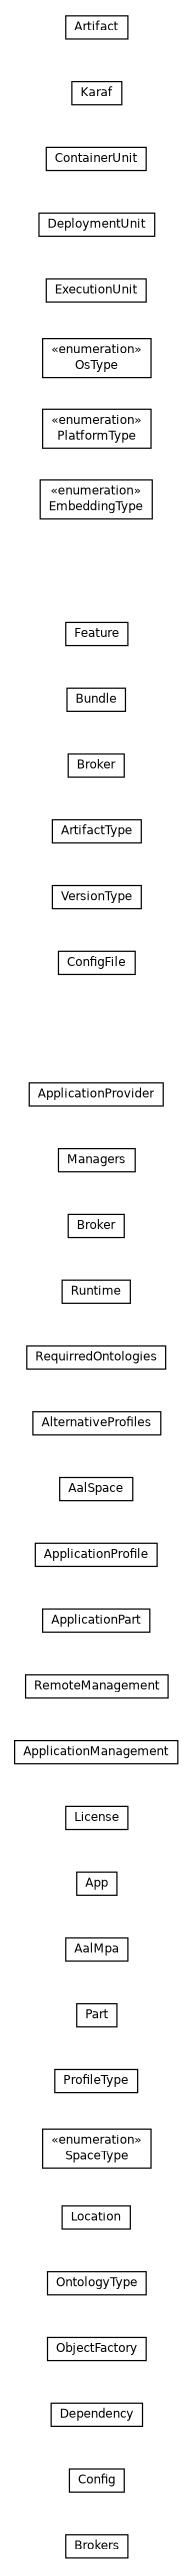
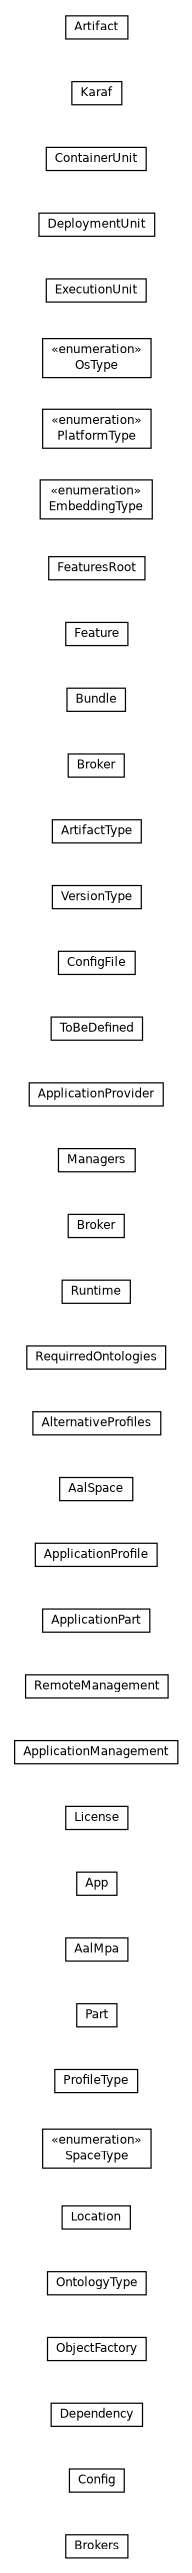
none -> (96, 568)
none -> (96, 1028)
